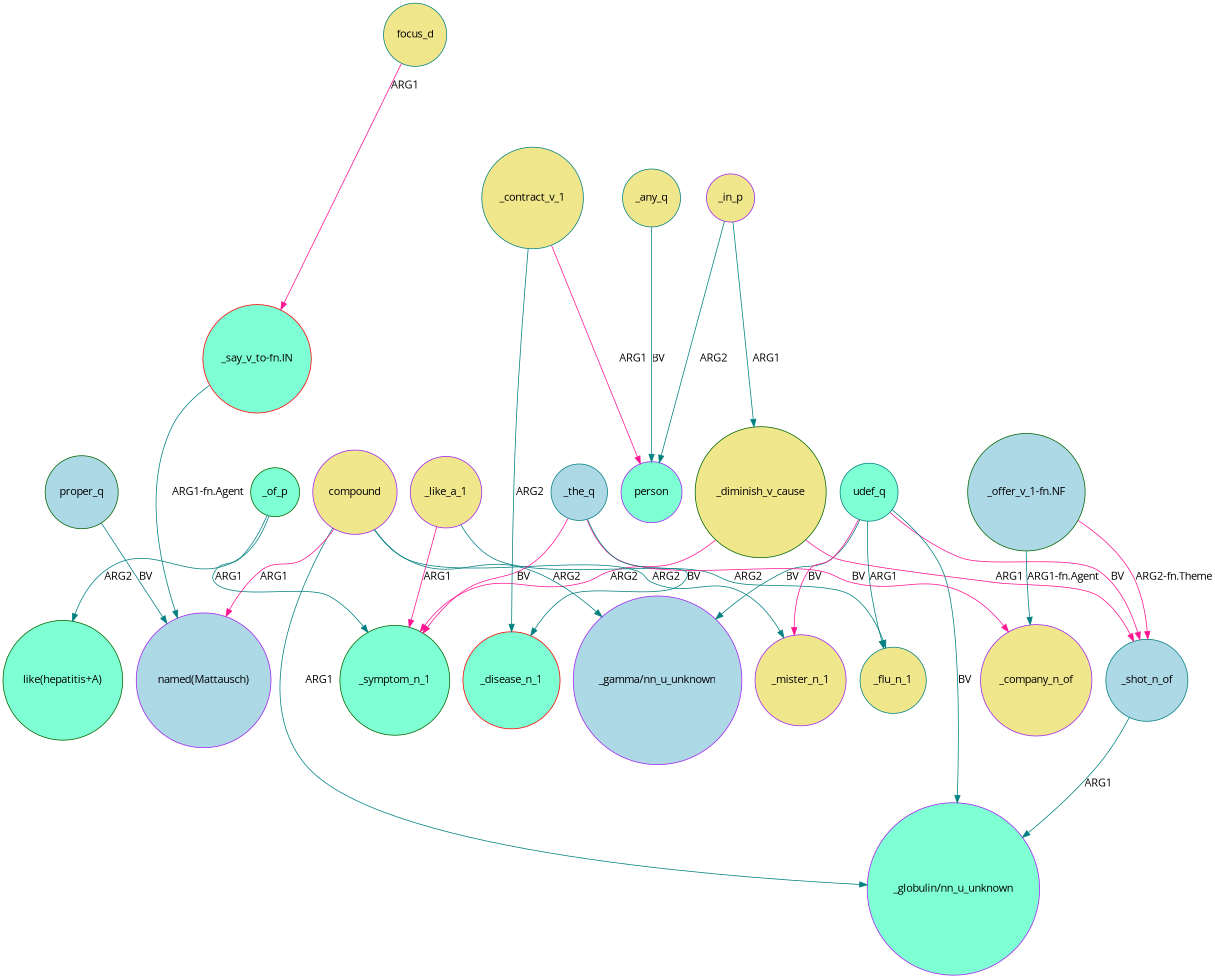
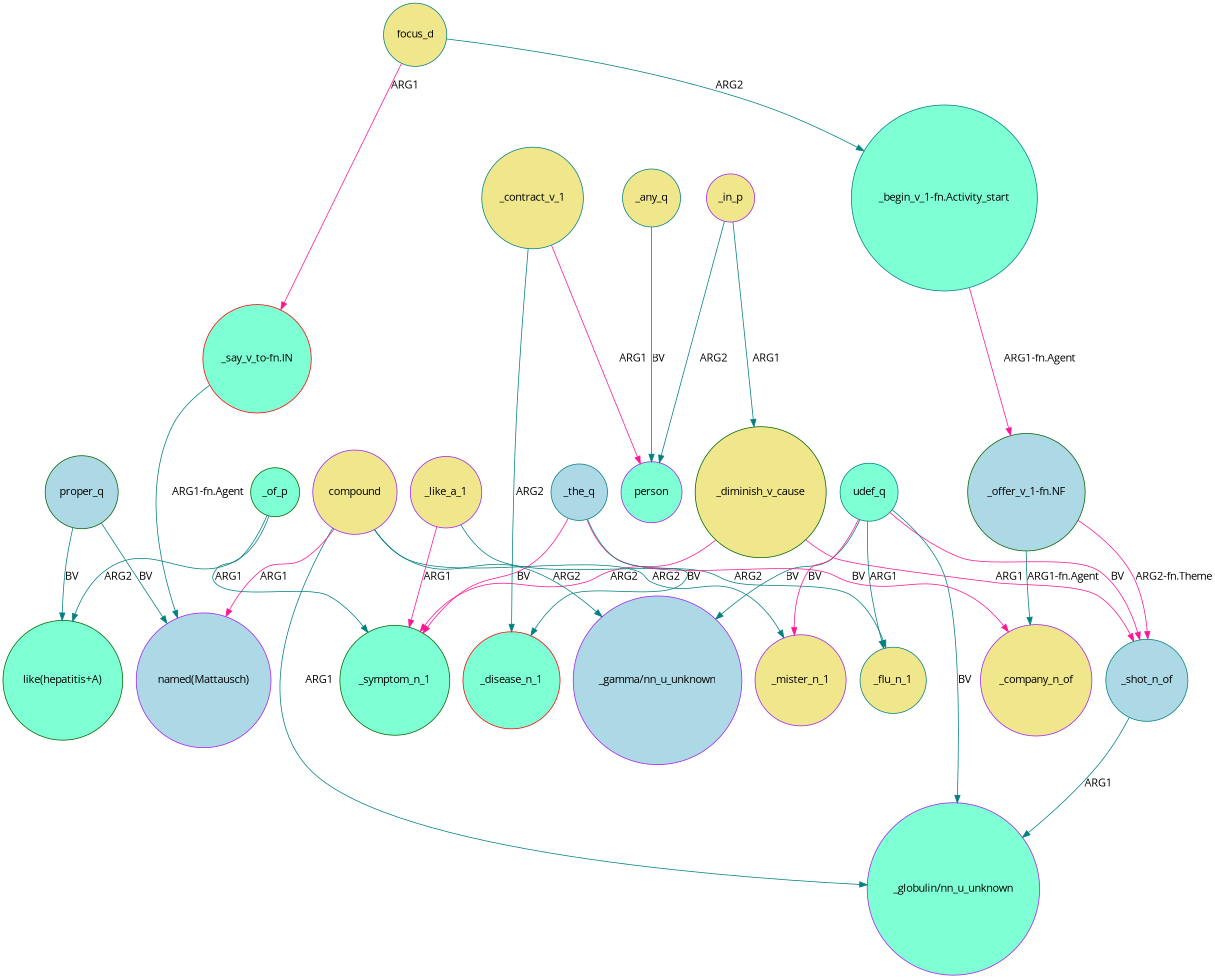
none -> (944, 198)
none -> (65, 570)
